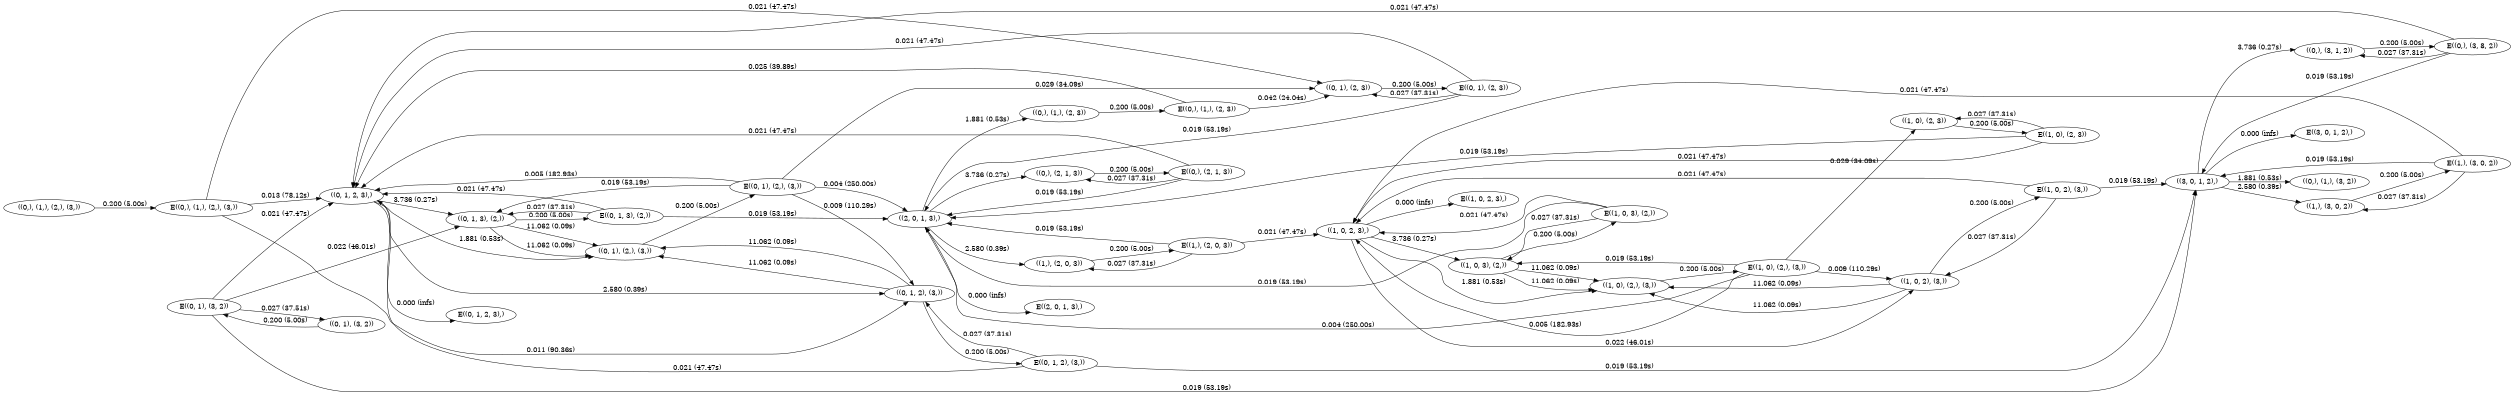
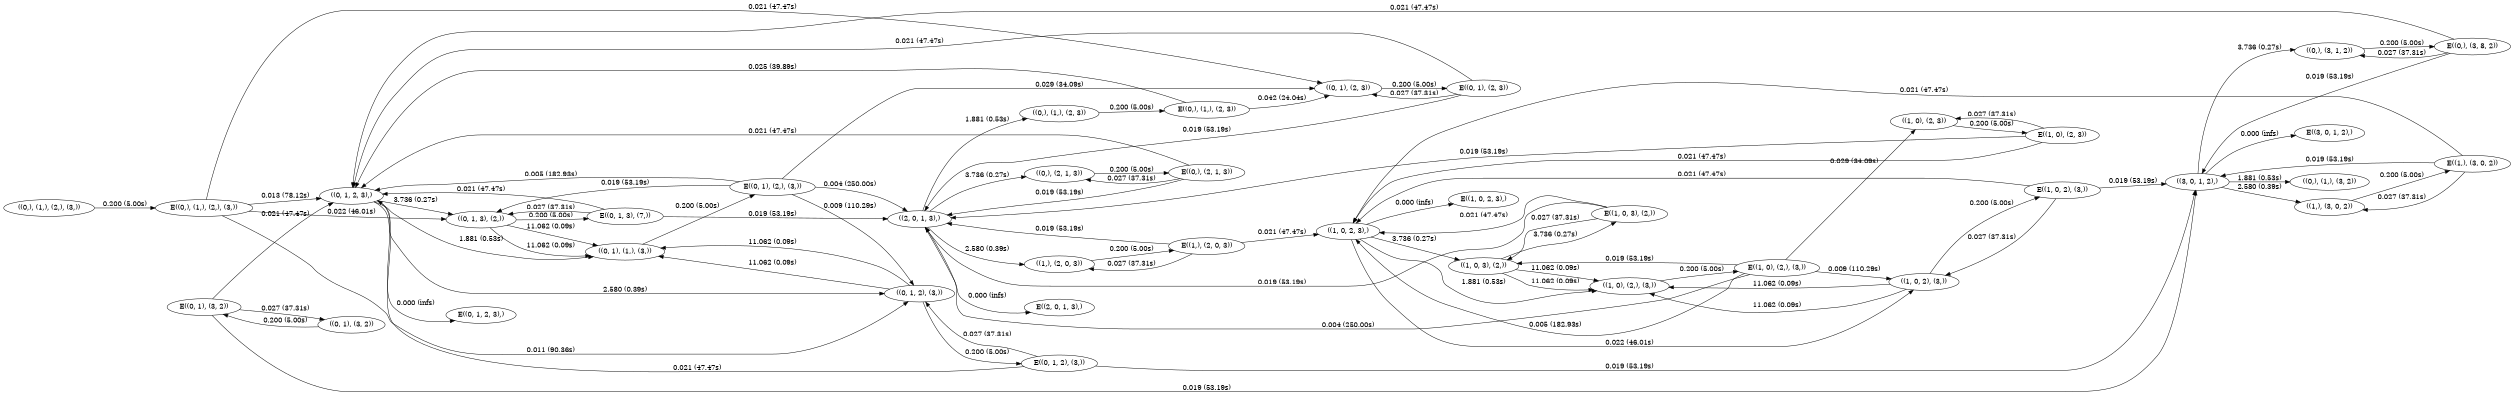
(625, 216) -> (625, 216)
(1555, 235) -> (1555, 235)
(625, 252) -> (625, 252)
(341, 264) -> (345, 217)
(285, 309) -> (285, 309)
